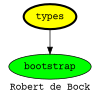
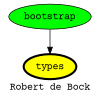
(50, 38) -> (50, 38)
